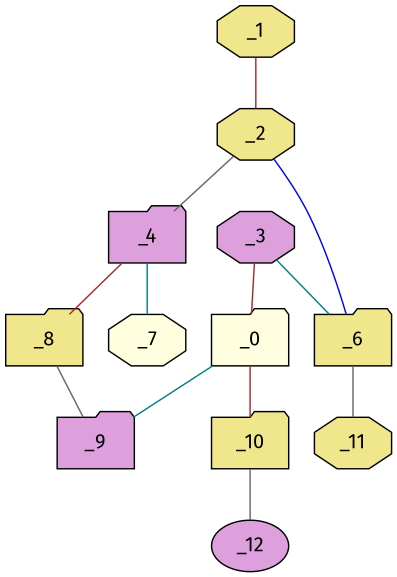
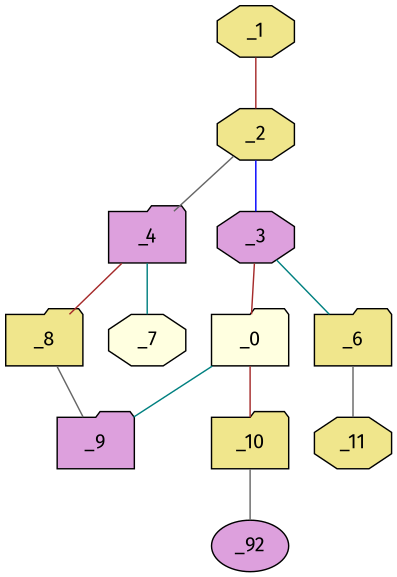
(317, 233) -> (256, 186)
(250, 546) -> (250, 546)
